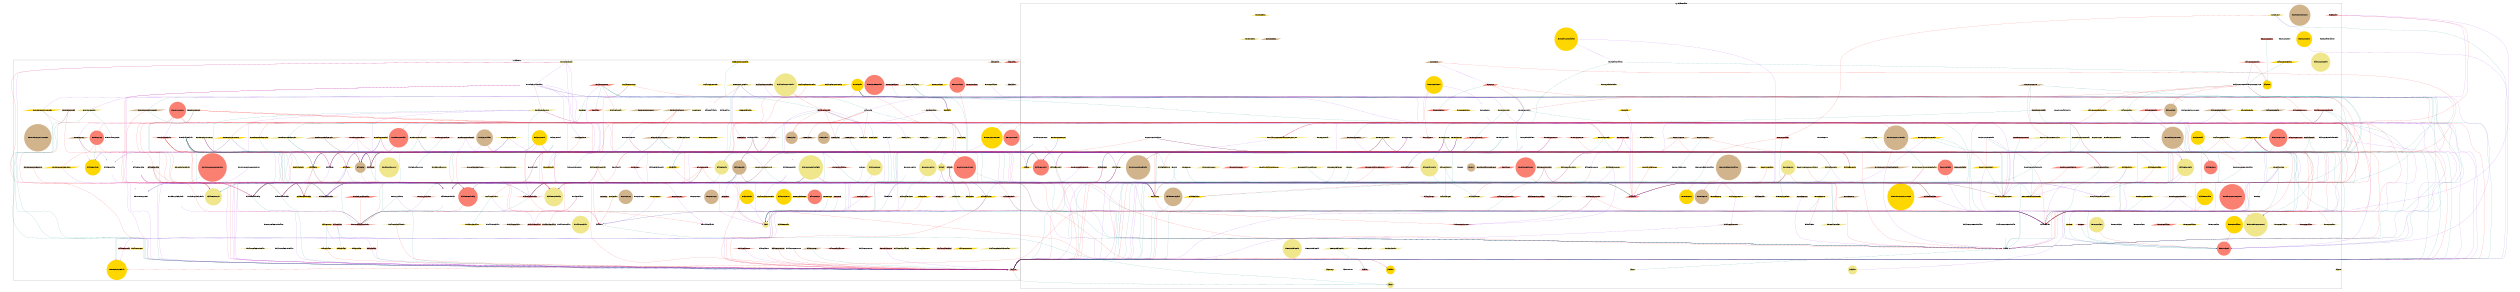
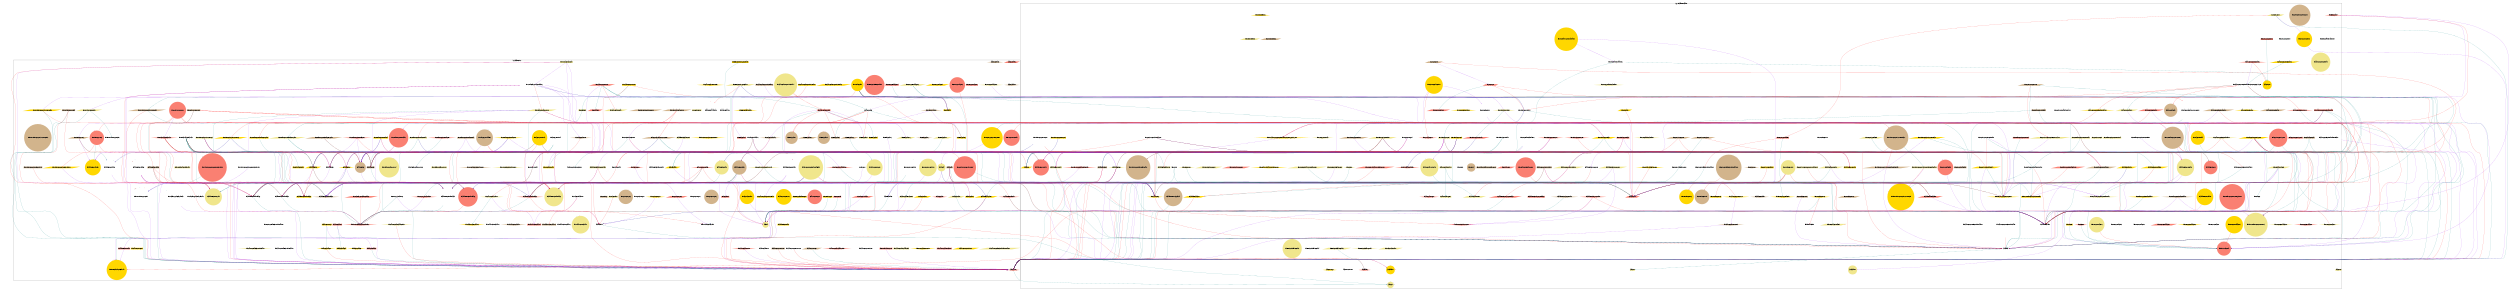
(2243, 167) -> (2243, 167)
